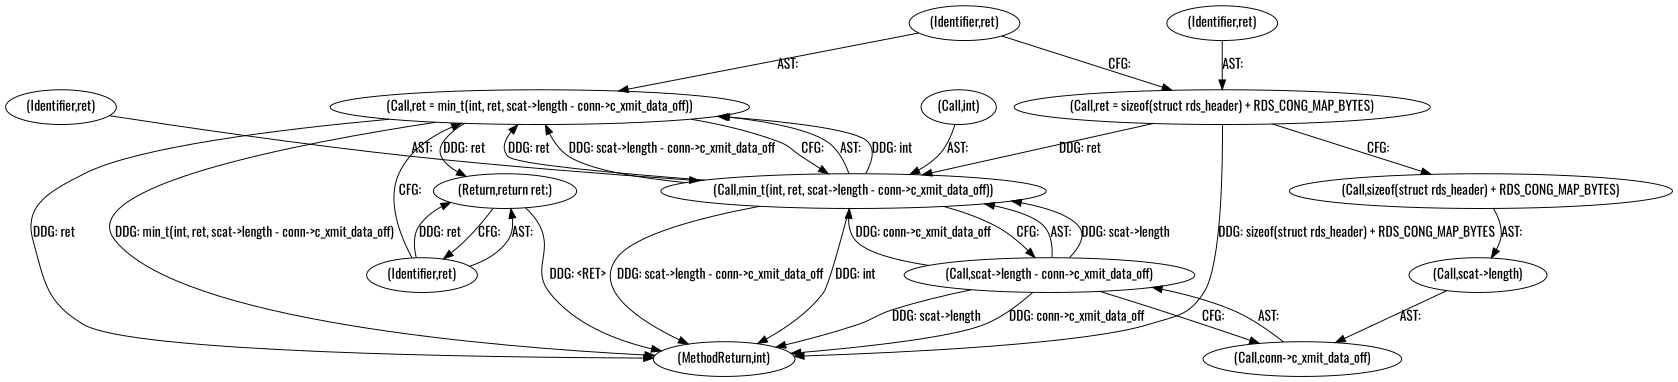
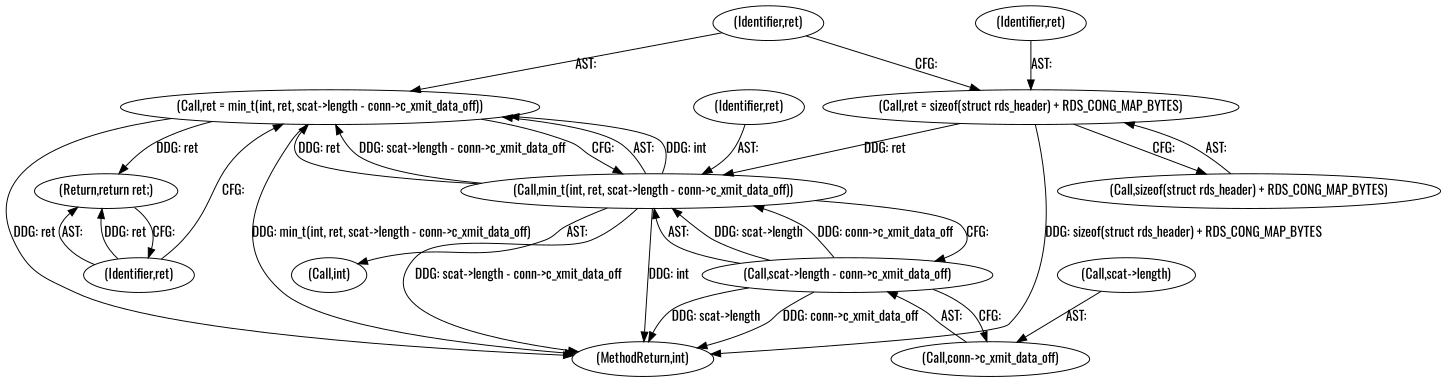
(942, 151) -> (492, 252)
(1501, 229) -> (1186, 143)
(558, 302) -> none
